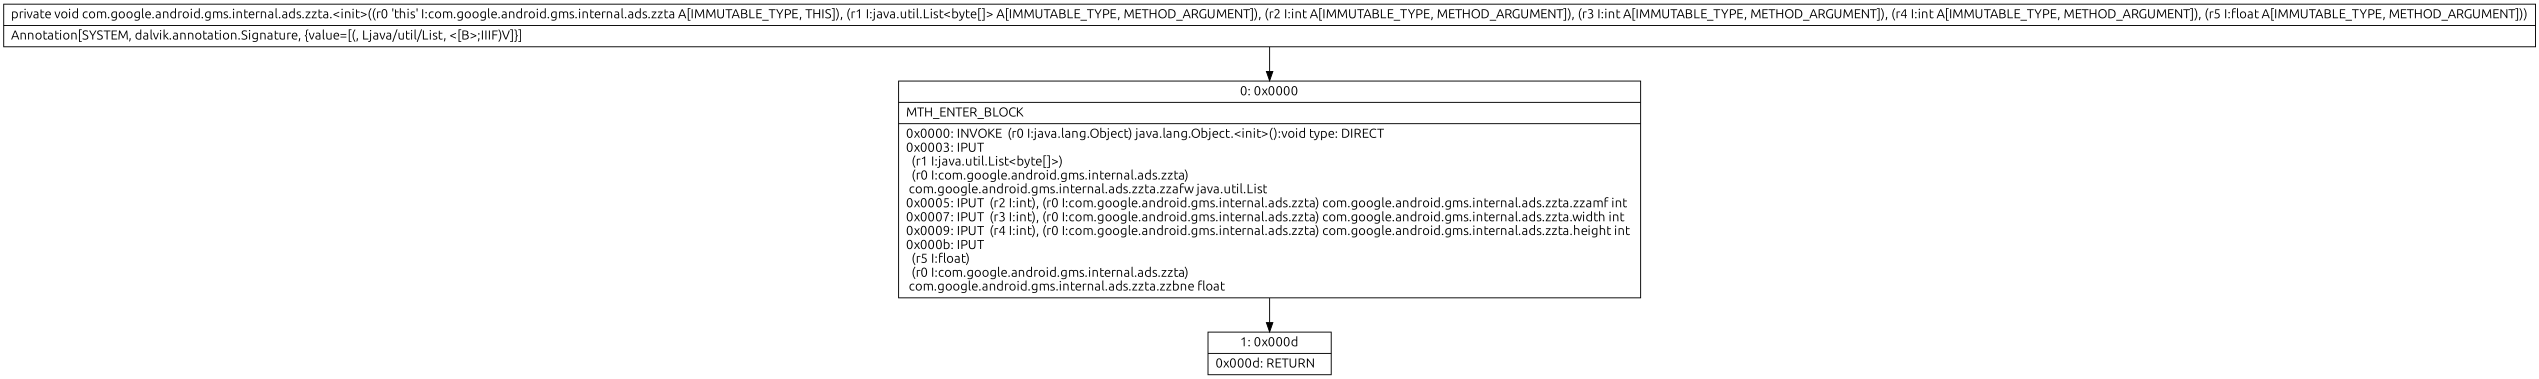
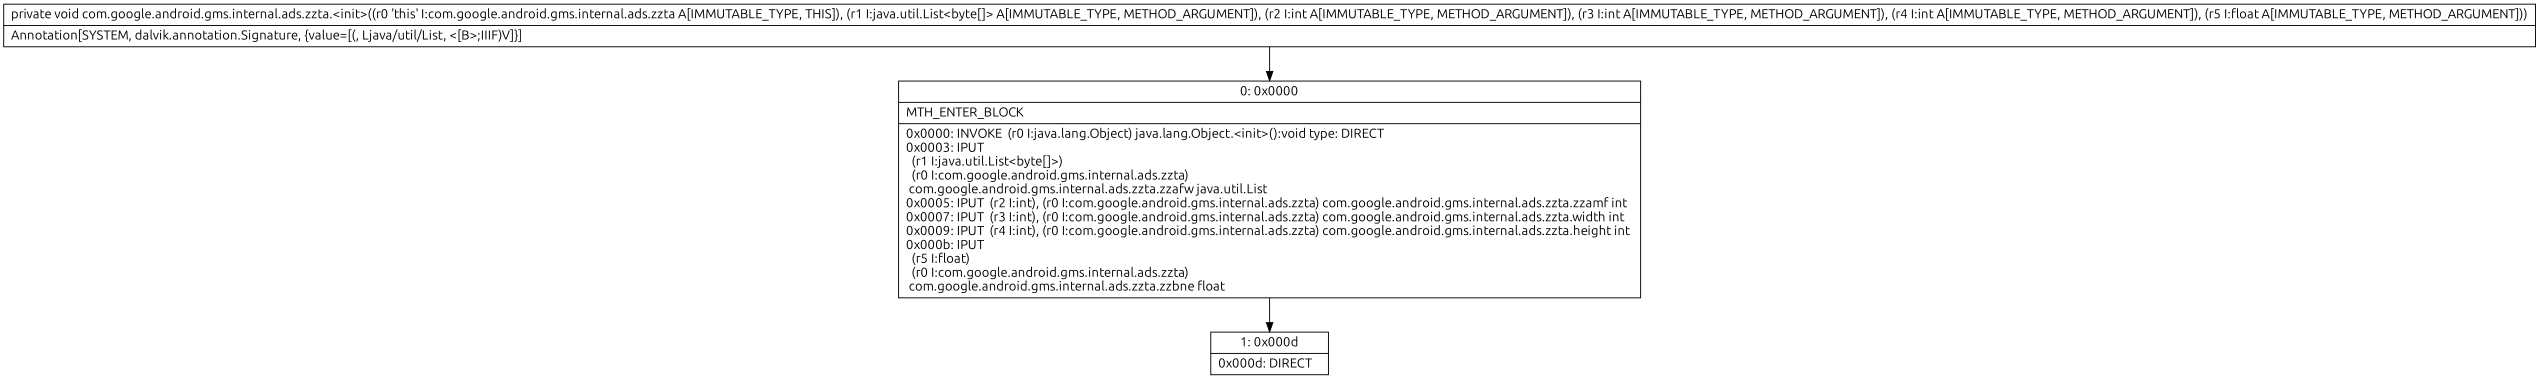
(1270, 364) -> (1270, 364)
